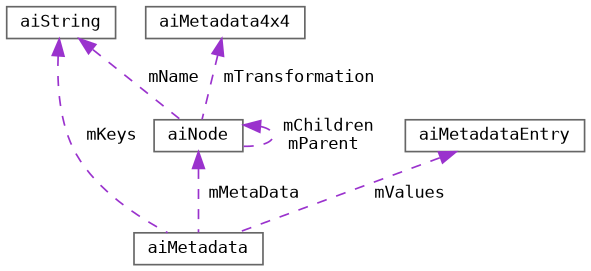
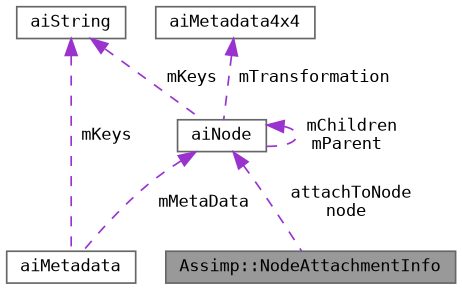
(169, 78) -> (188, 78)
(495, 136) -> none
none -> (311, 267)
